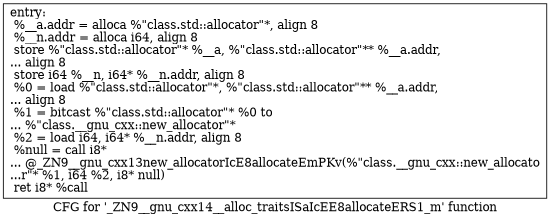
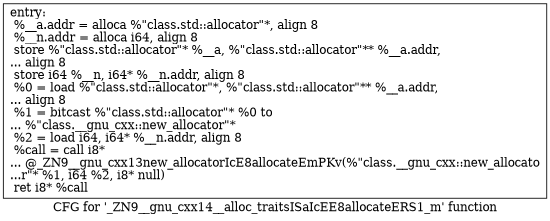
(58, 151) -> (58, 151)
